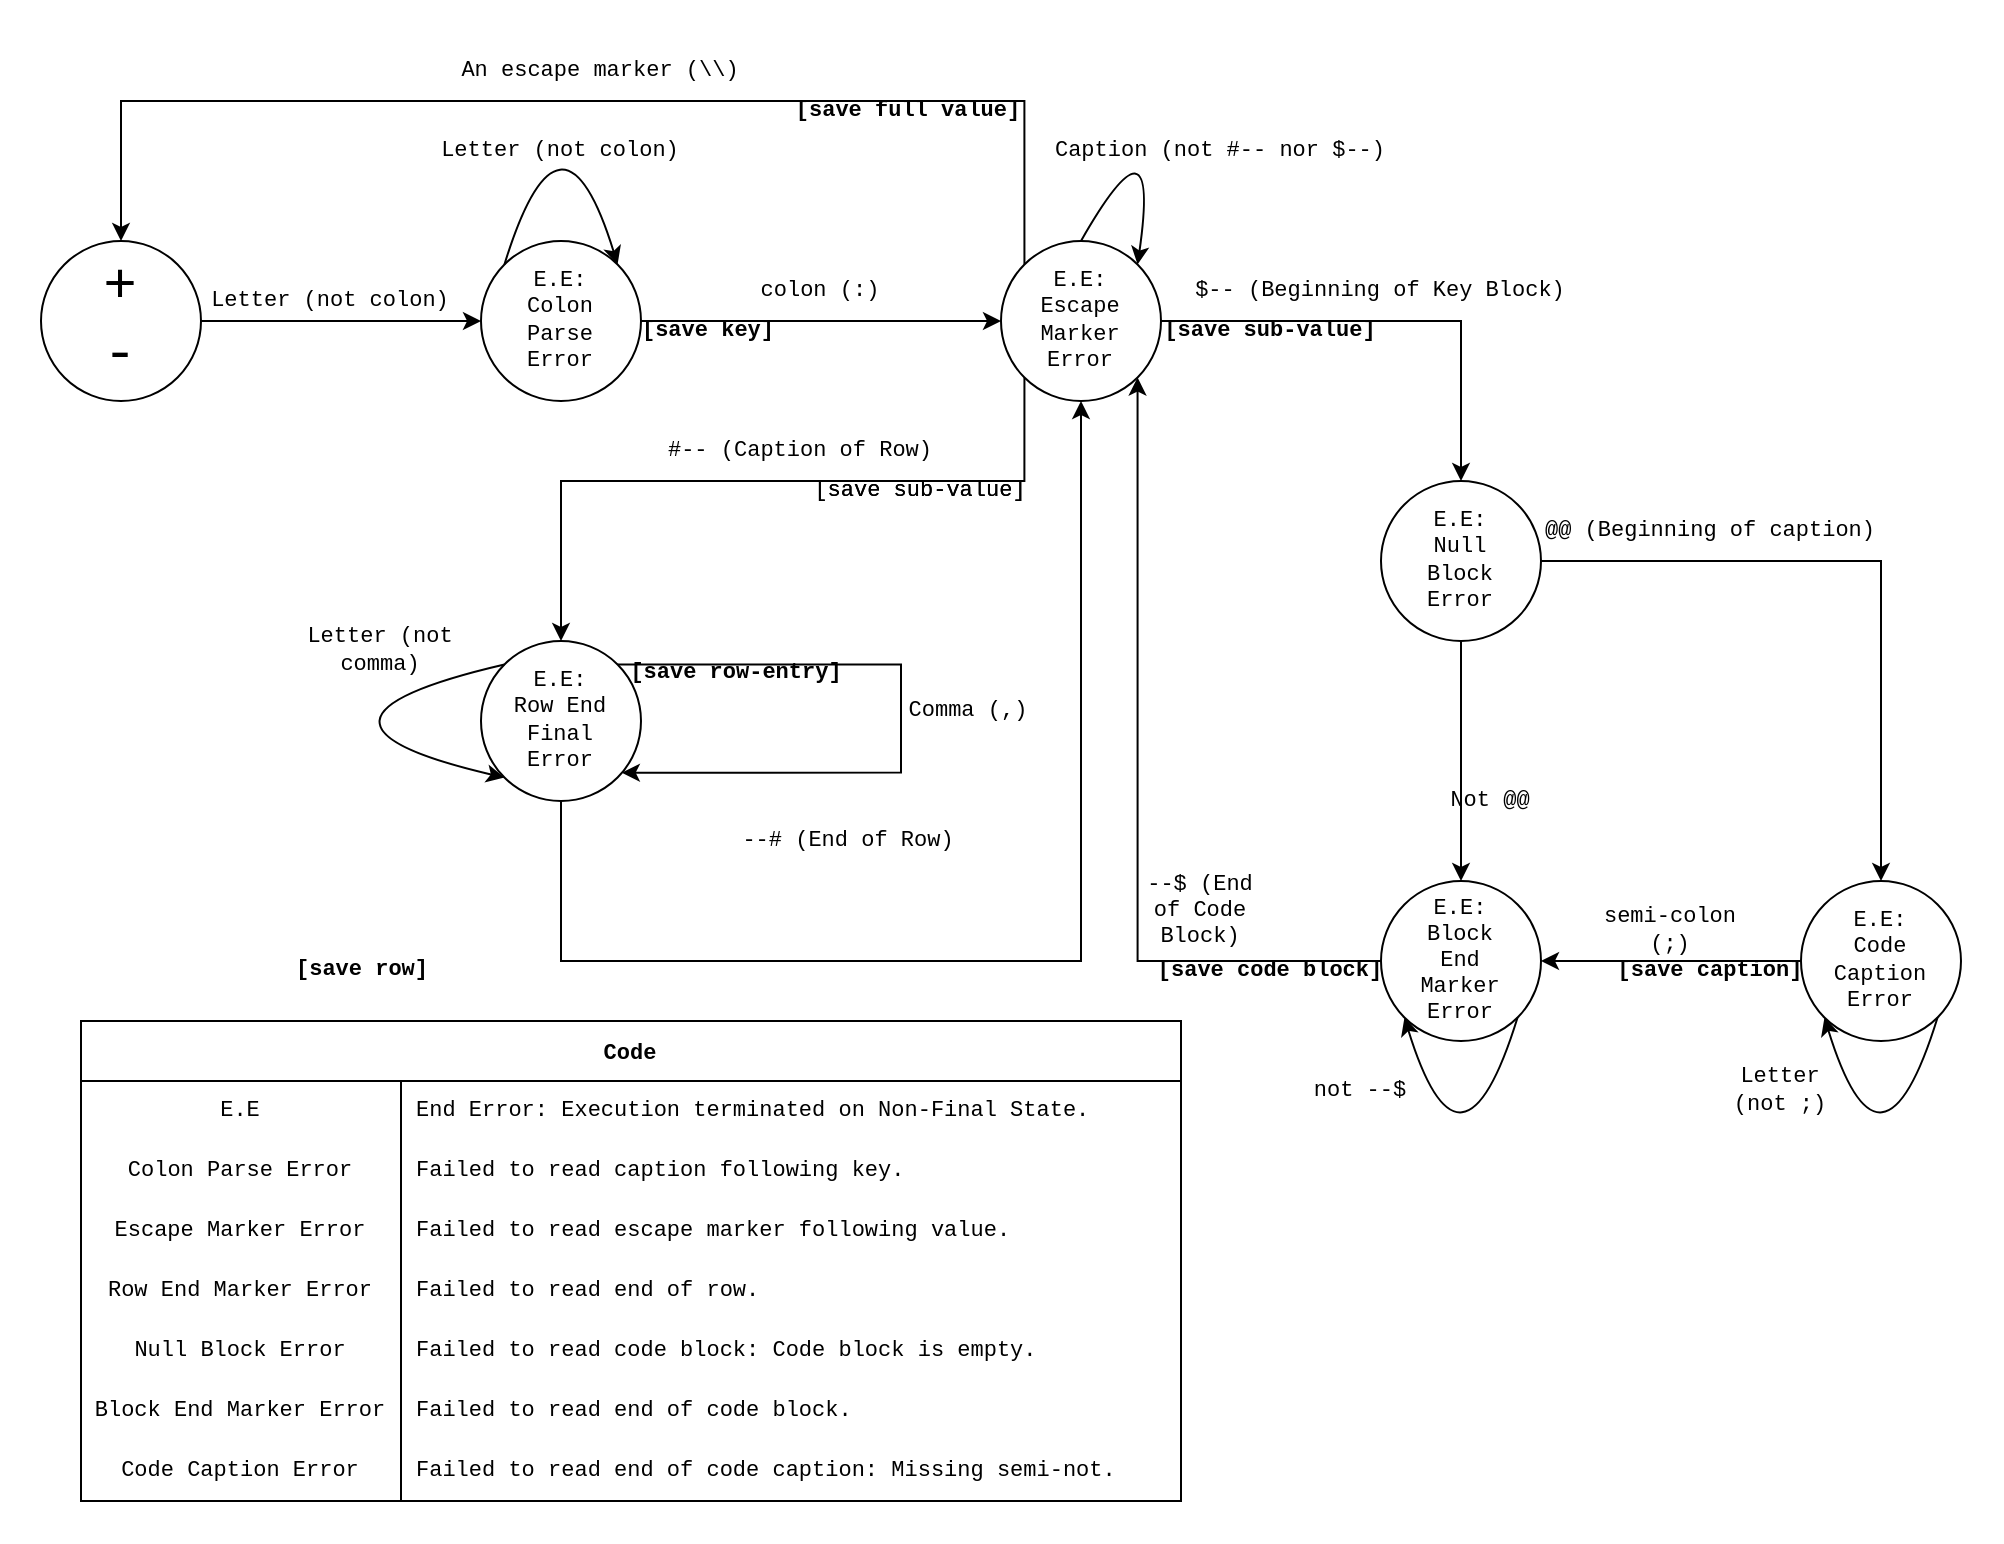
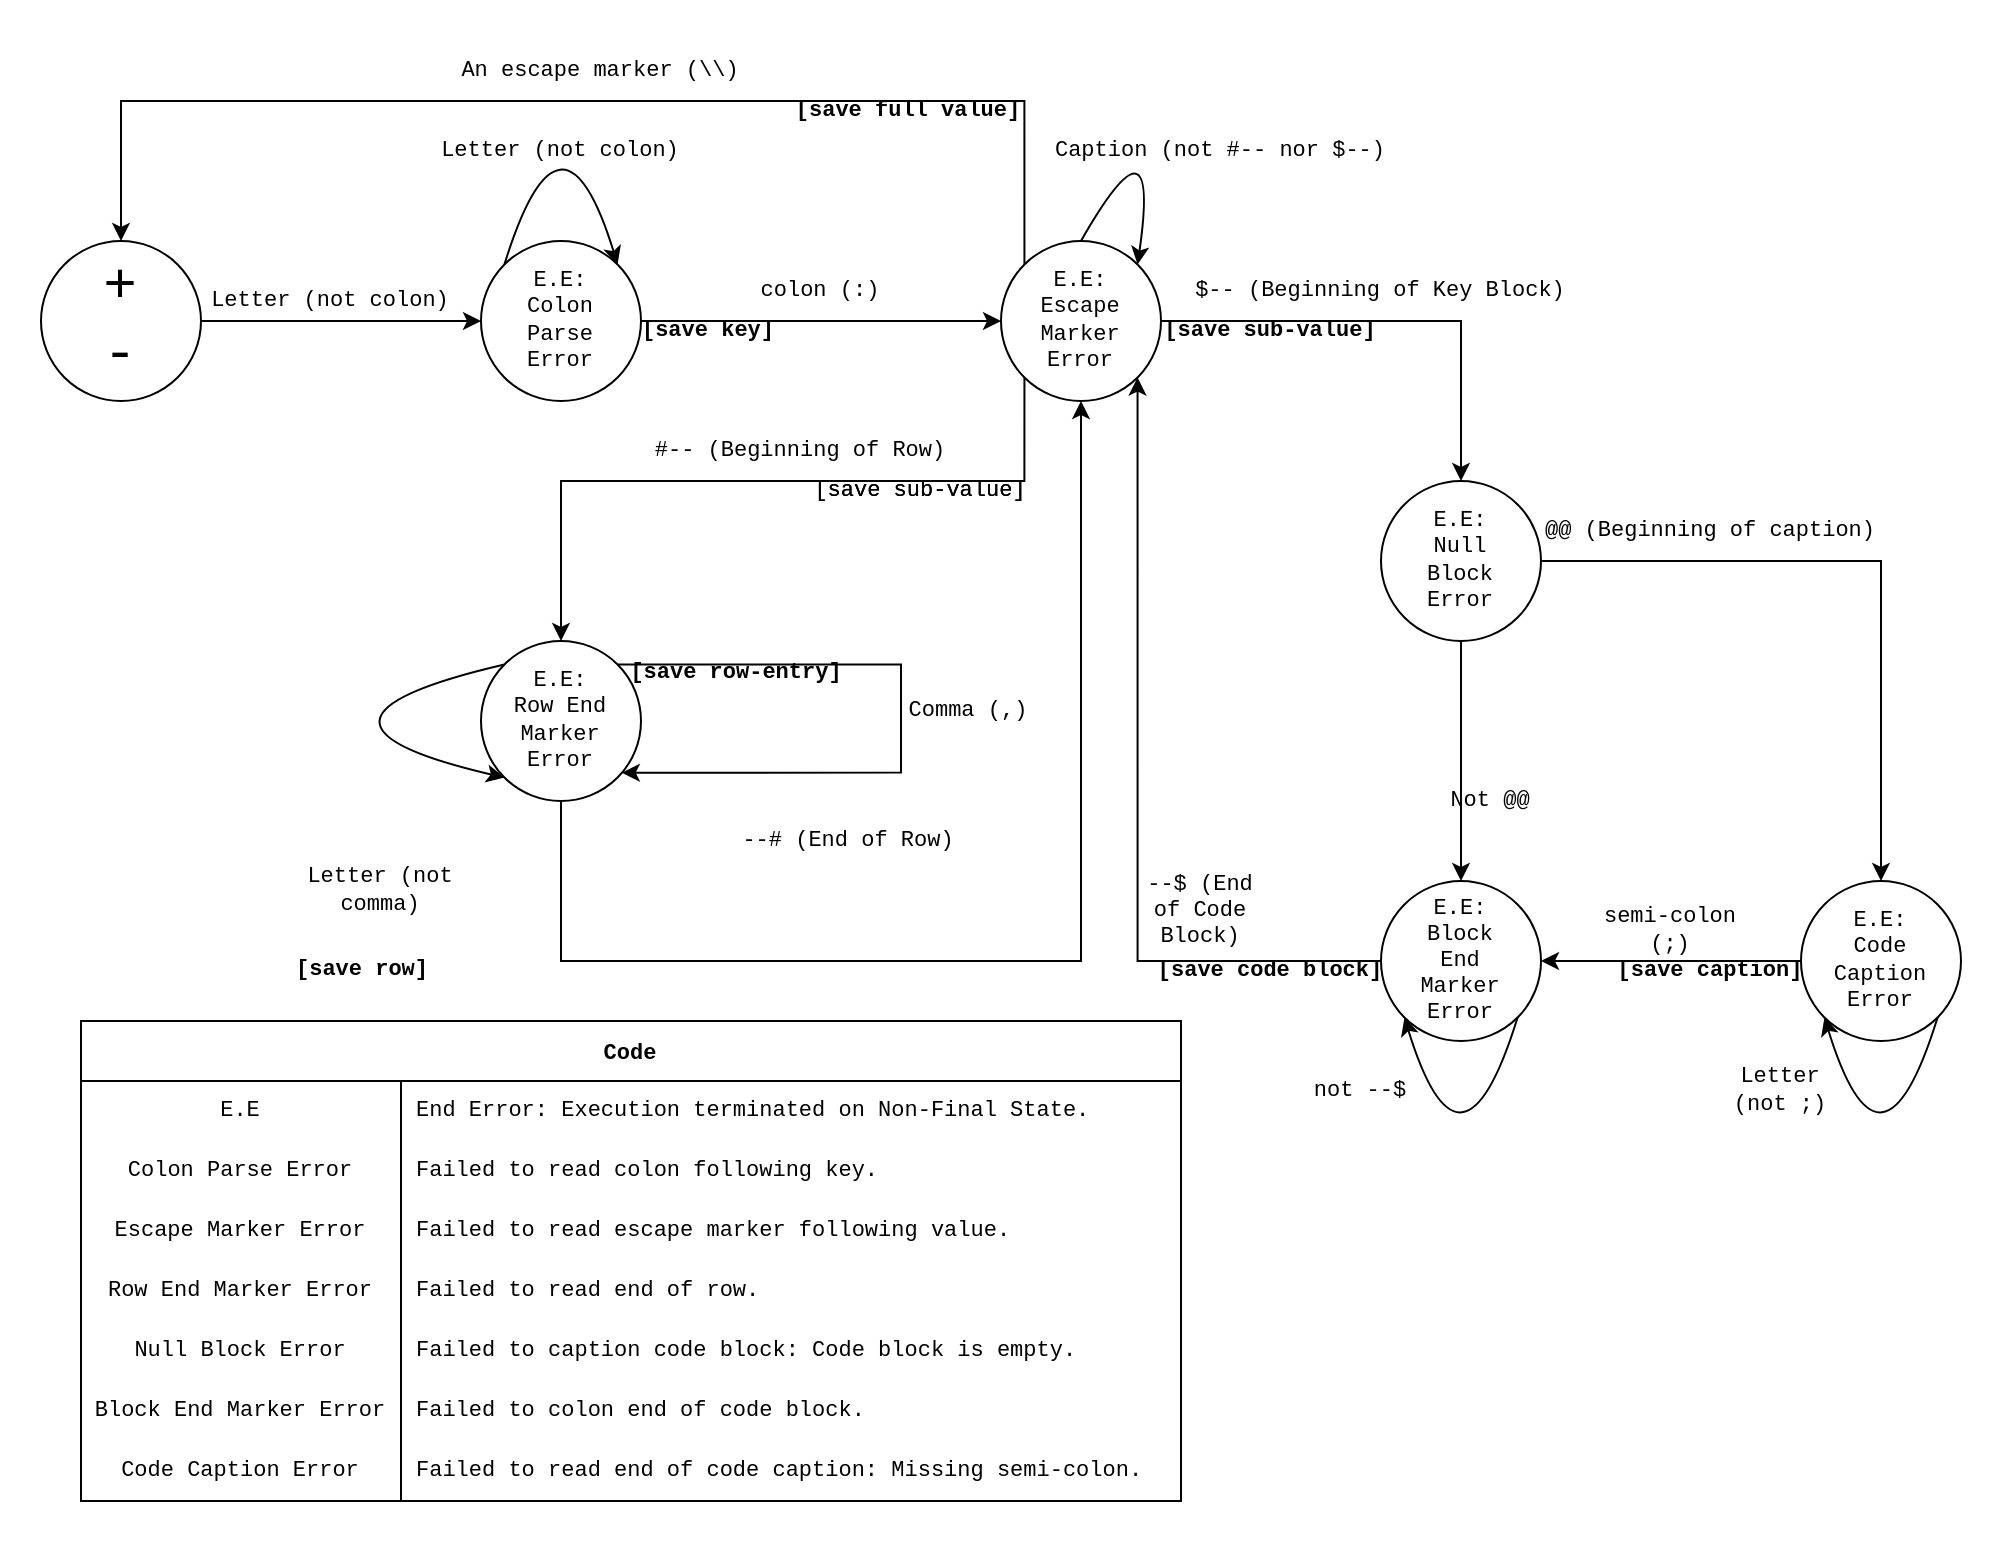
(801, 451) -> (801, 451)
(381, 651) -> (381, 891)
(561, 721) -> (561, 721)
(611, 1171) -> (598, 1171)
(664, 1351) -> (679, 1351)
(592, 1411) -> (595, 1411)
(698, 1471) -> (707, 1471)
